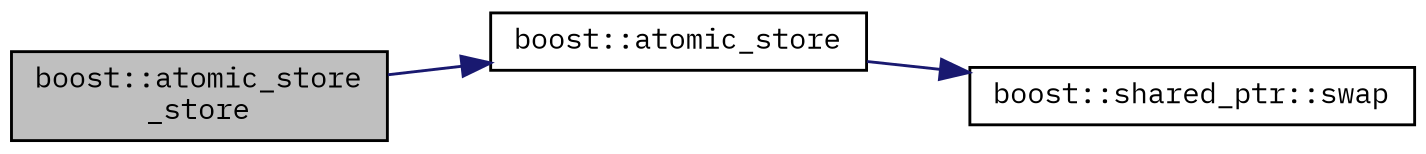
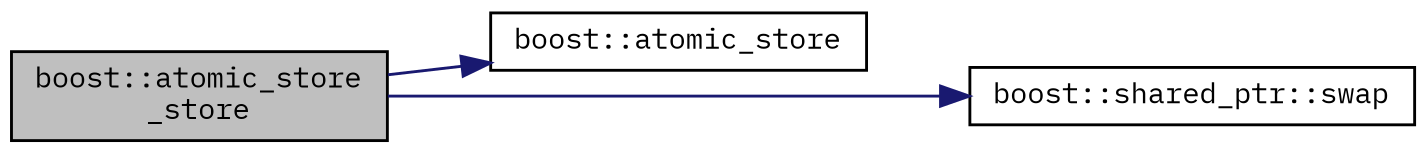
(904, 65) -> (664, 96)
